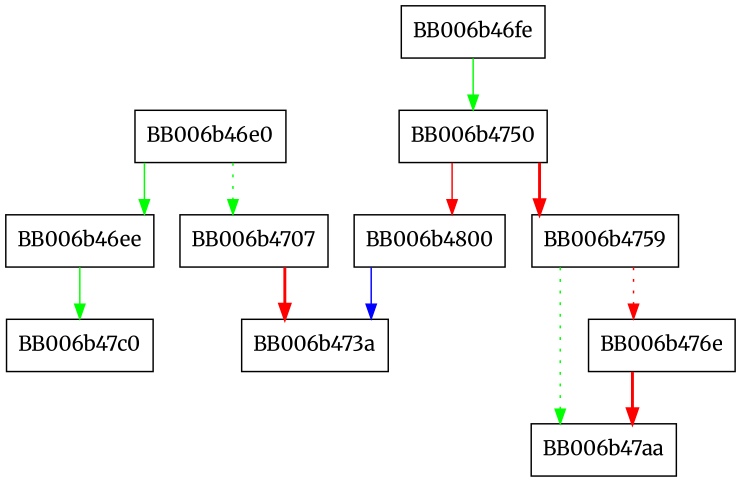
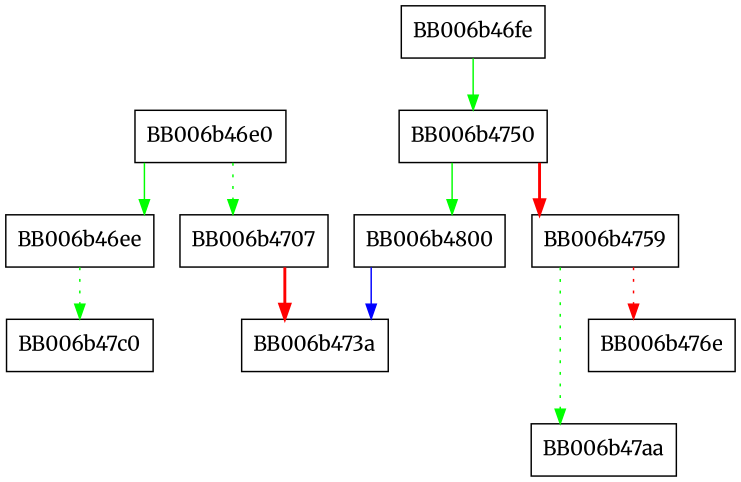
(452, 181) -> (452, 181)
(80, 286) -> (80, 286)
(632, 390) -> none
